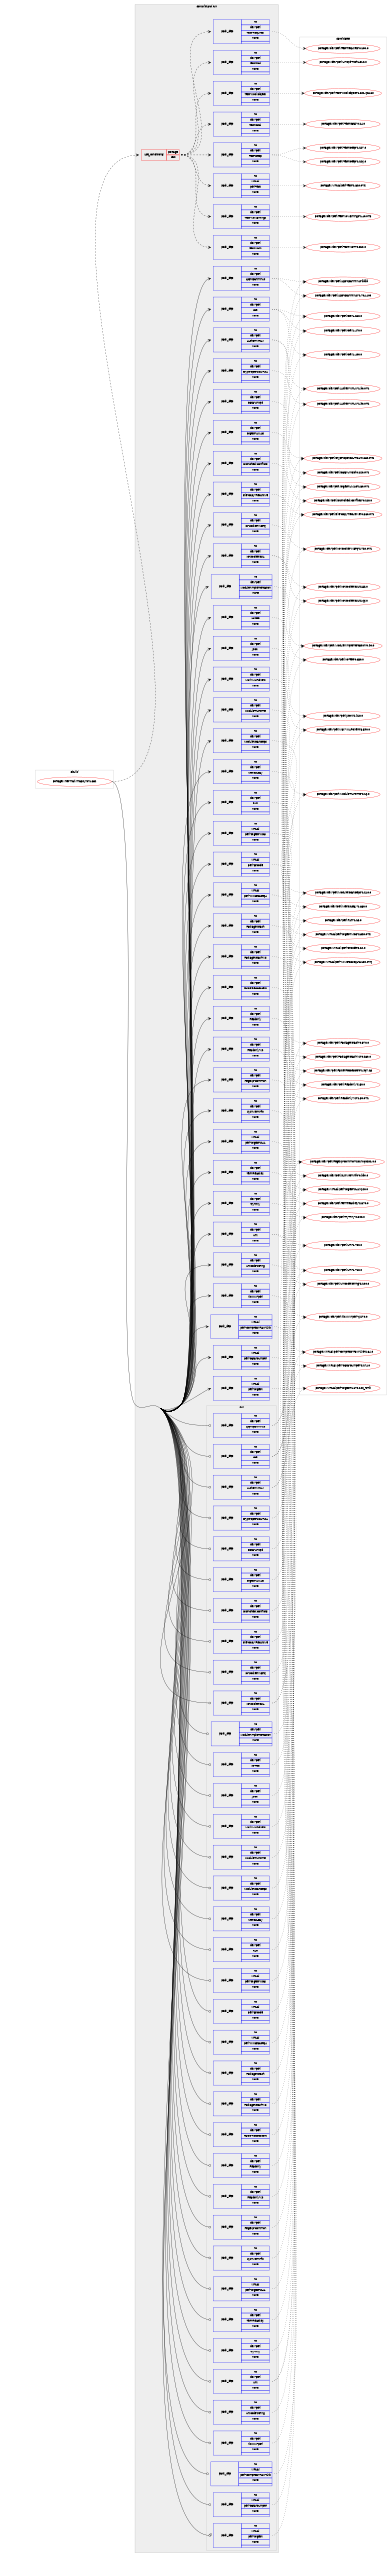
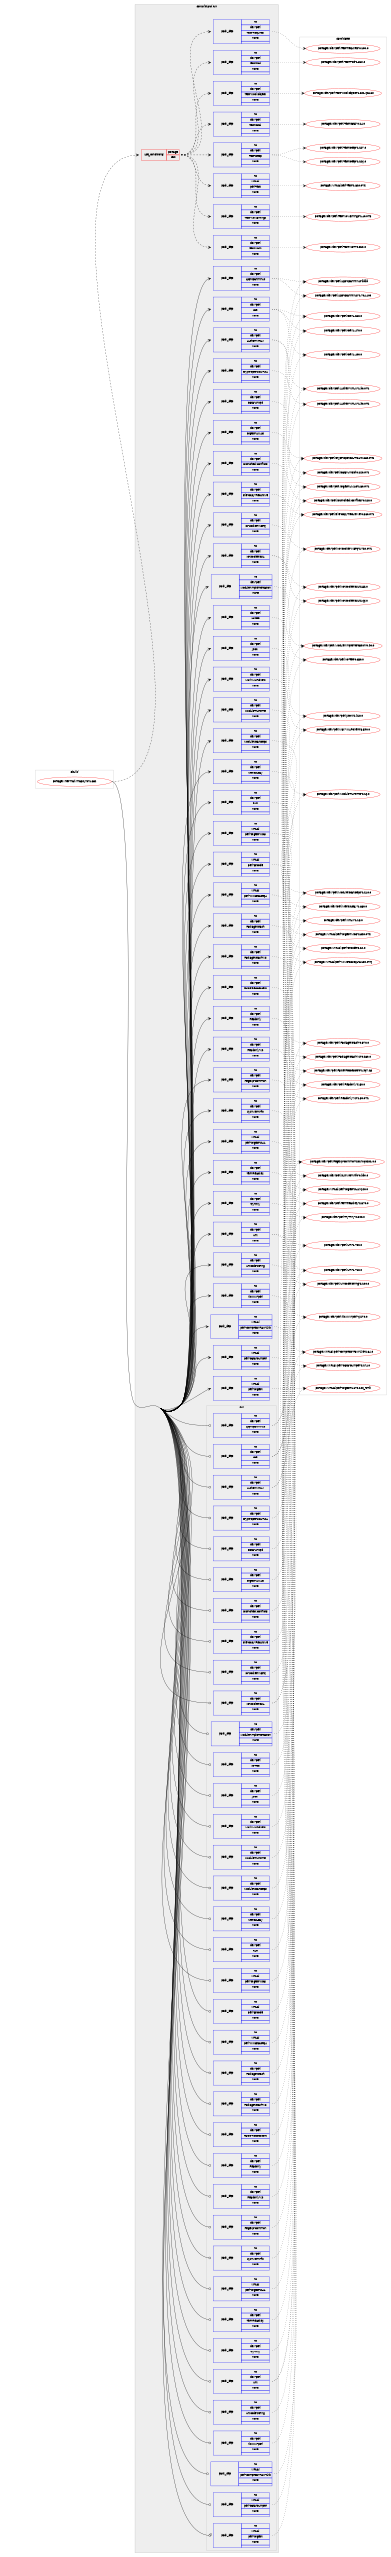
(343, 62) -> (343, 62)
(343, 921) -> (343, 921)
